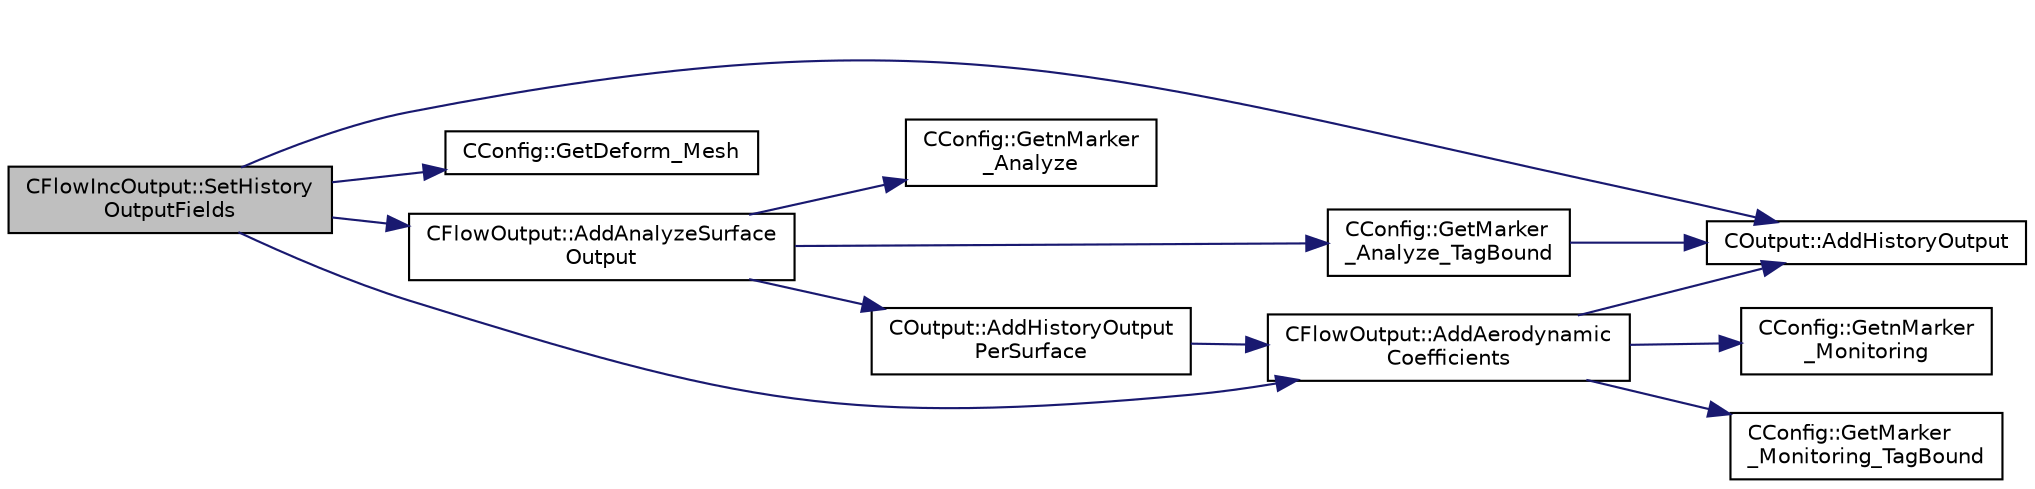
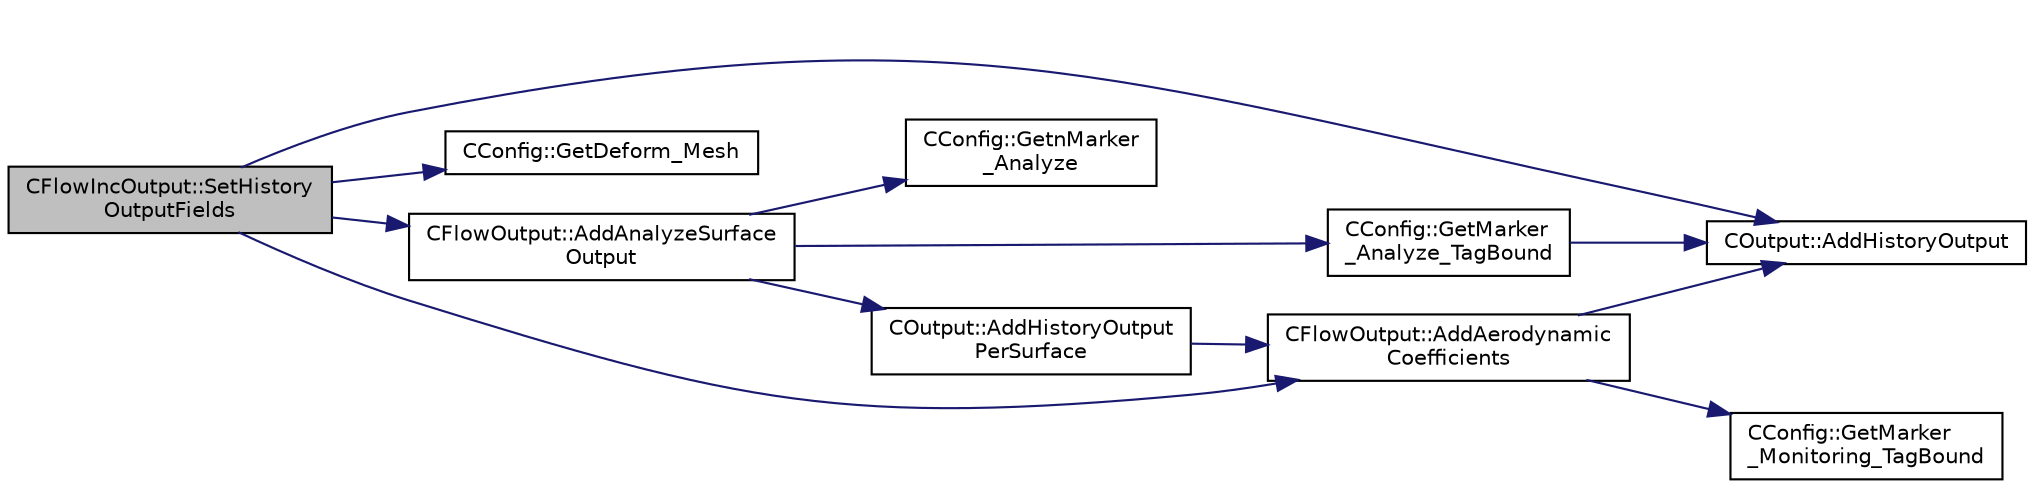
(1866, 341) -> none
